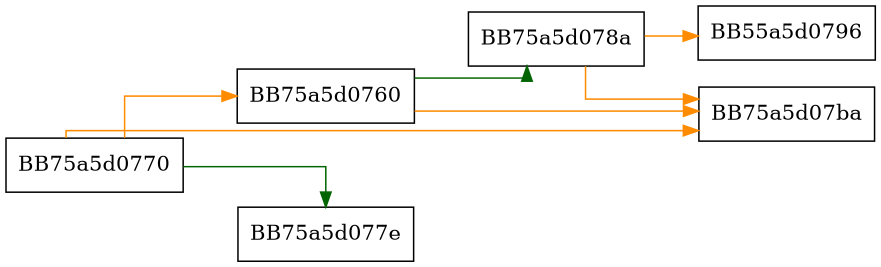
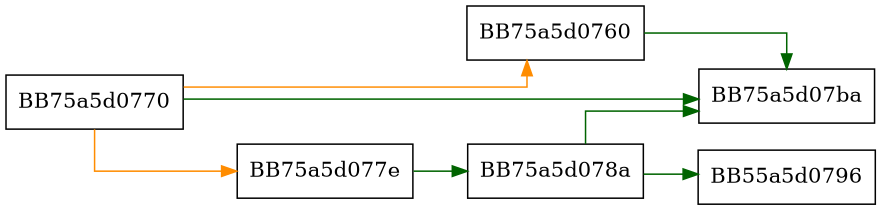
(664, 36) -> (663, 174)
(471, 78) -> (433, 171)
(618, 99) -> (618, 111)
(549, 111) -> (726, 33)
(371, 131) -> (434, 99)
(267, 167) -> (137, 171)
